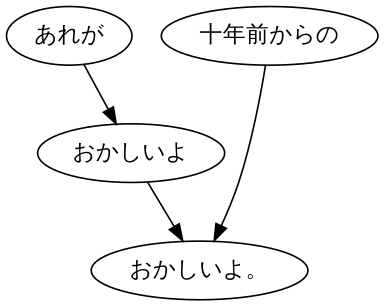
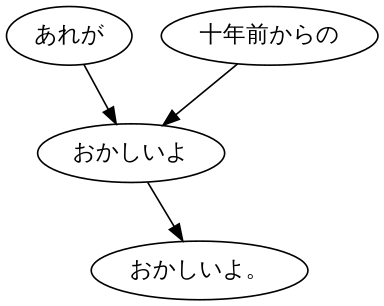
(249, 147) -> (207, 89)
